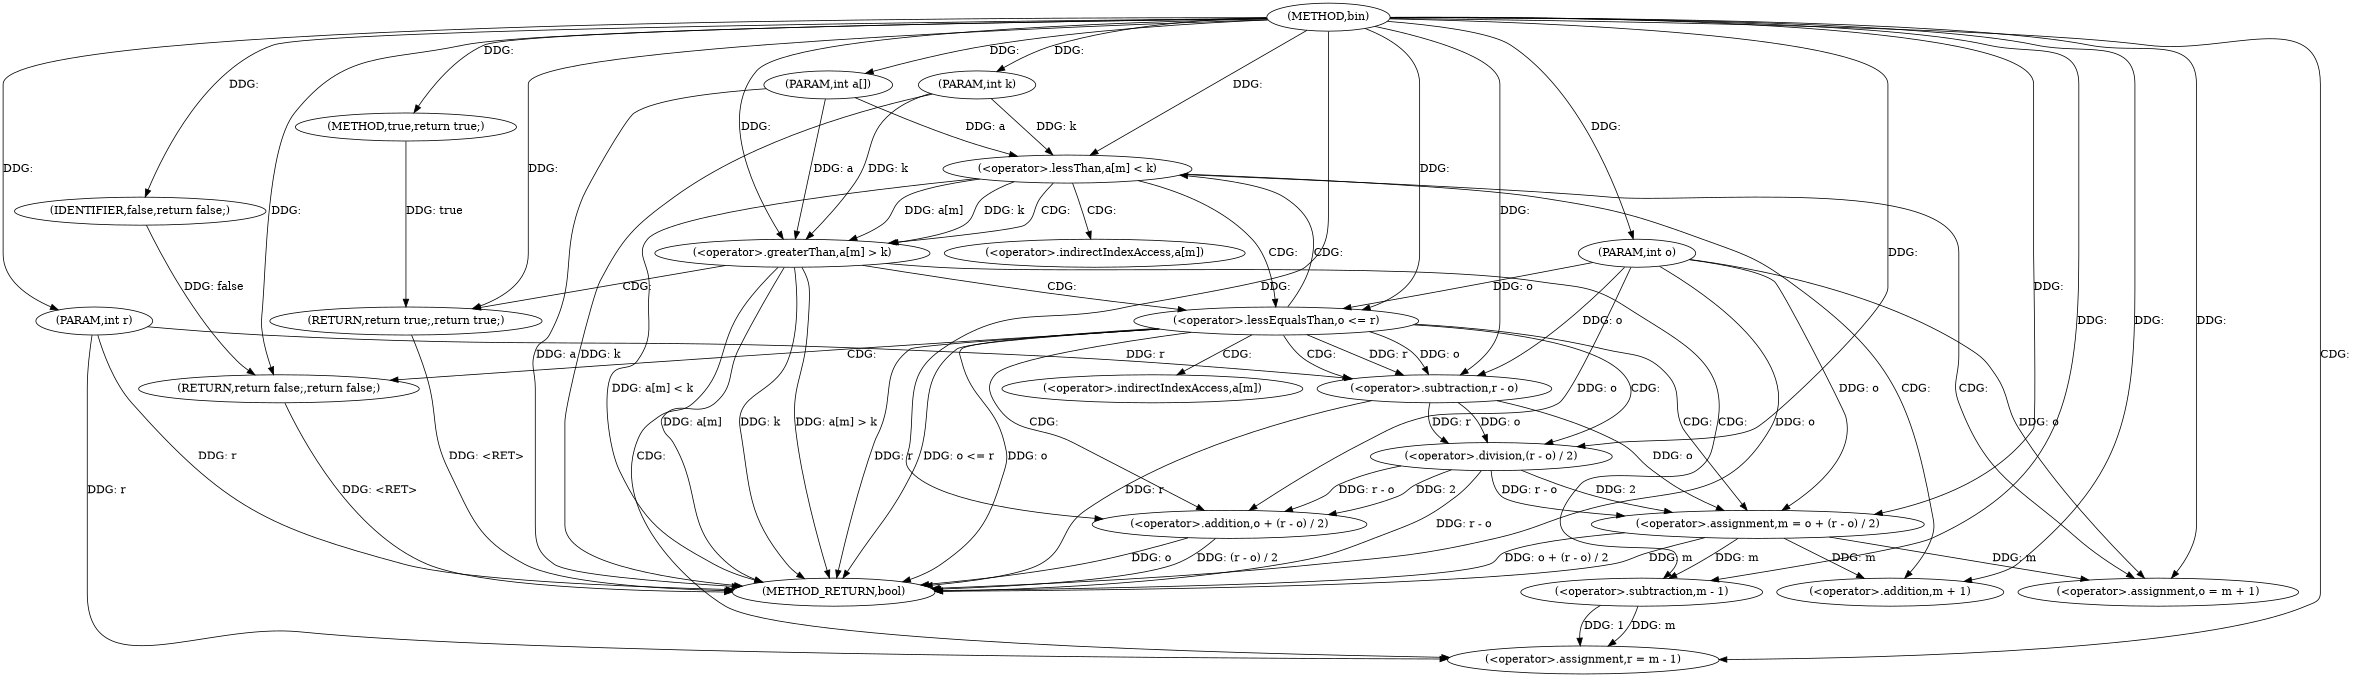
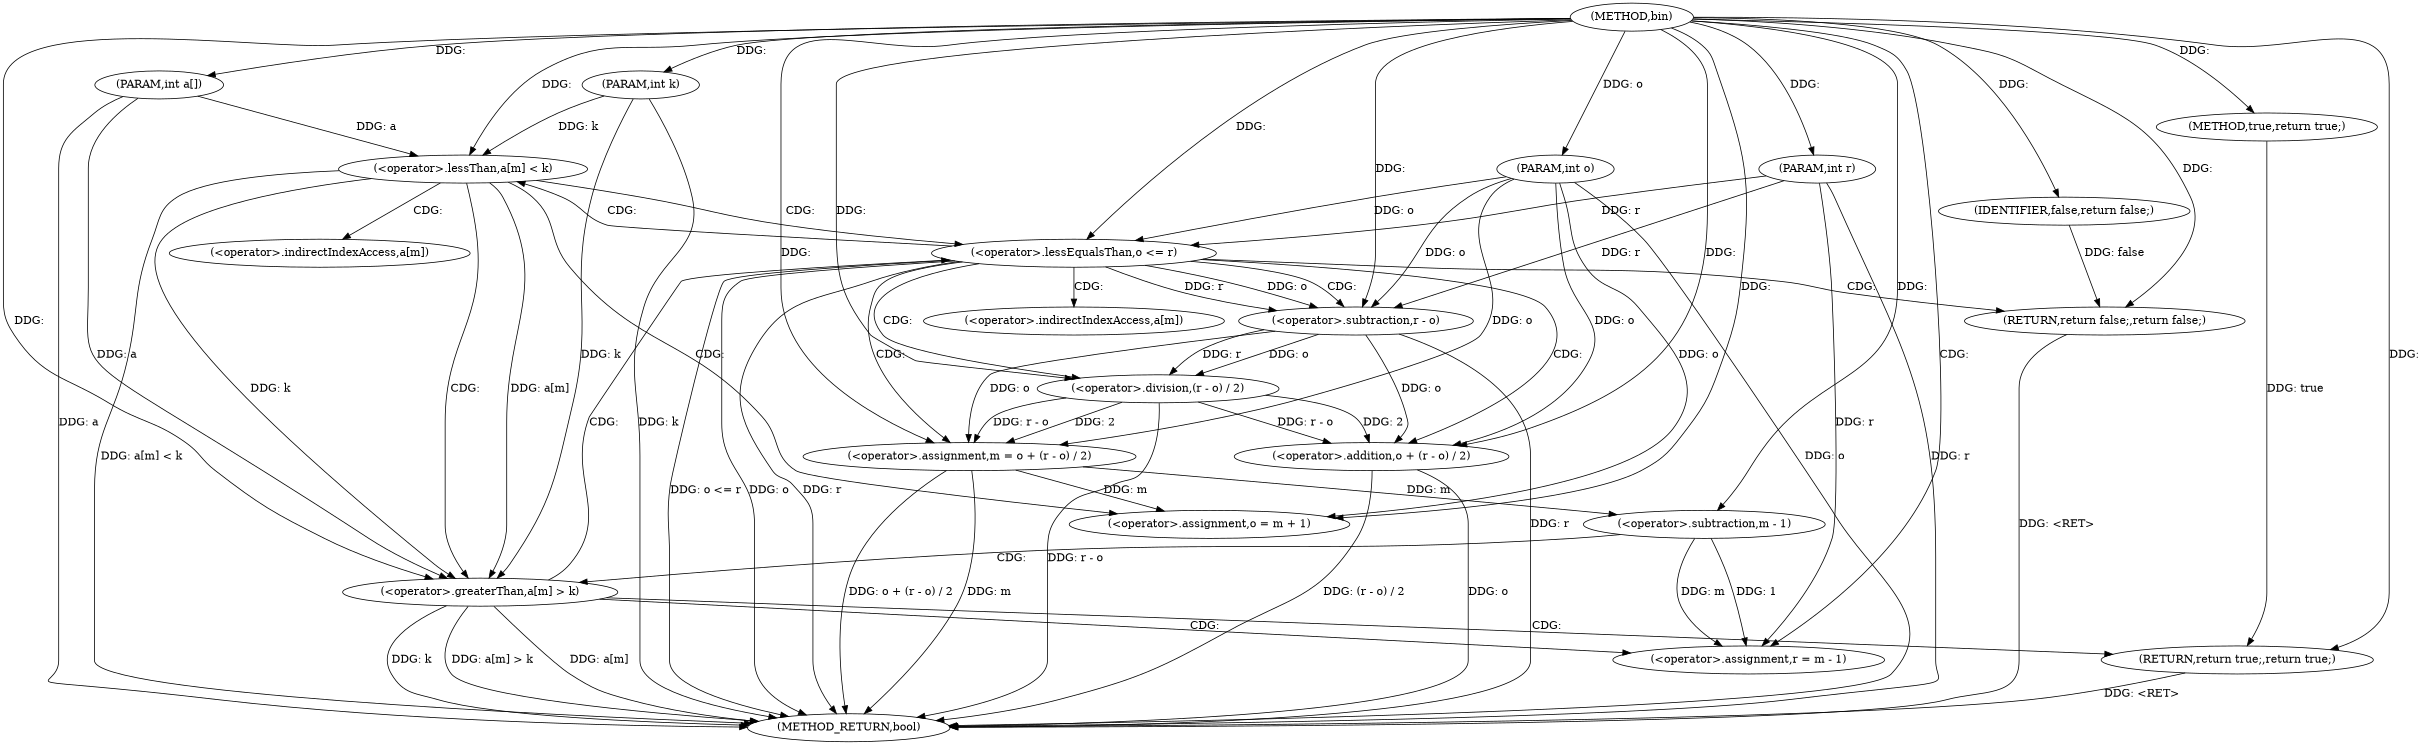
(1608, 127) -> (1623, 85)
none -> (1497, 214)
(1489, 276) -> (1104, 548)
none -> (1395, 385)
(1890, 592) -> none
